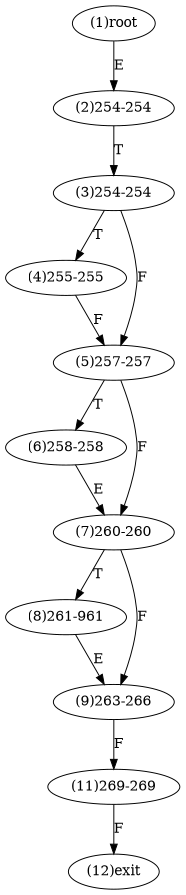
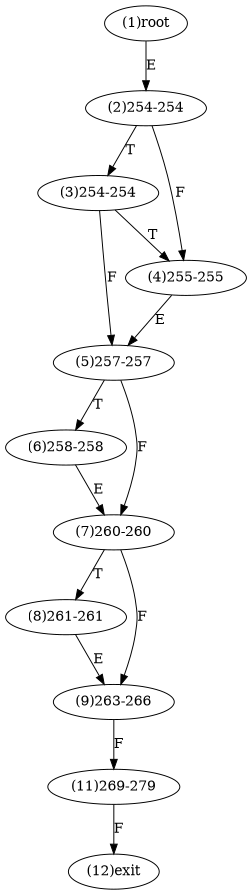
none -> (170, 187)
(98, 320) -> (160, 320)
(66, 617) -> (66, 617)
(114, 787) -> (114, 787)
